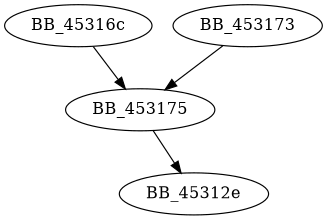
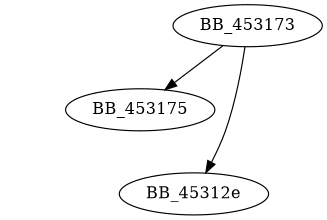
(78, 26) -> none
(164, 147) -> (233, 106)
